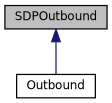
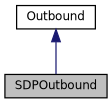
(56, 58) -> (56, 58)
